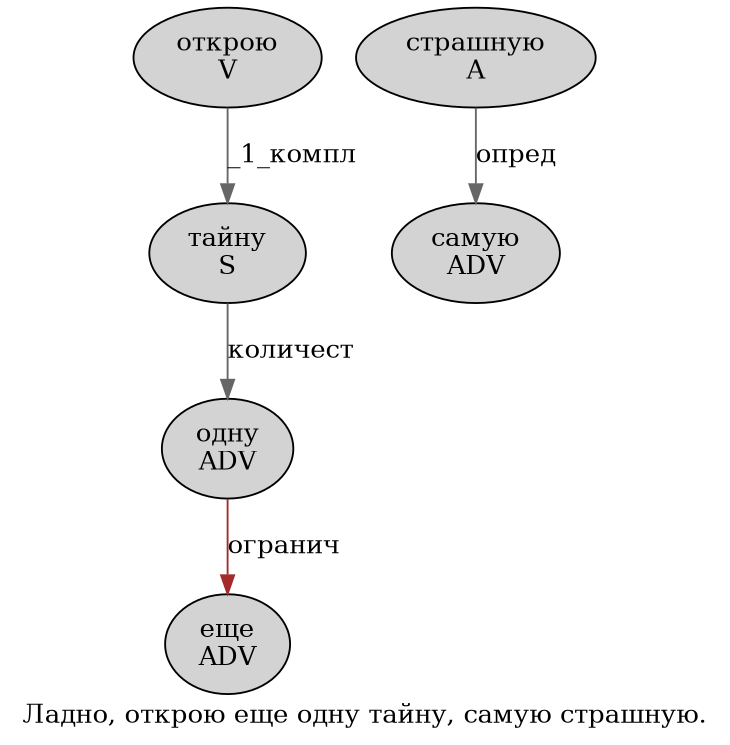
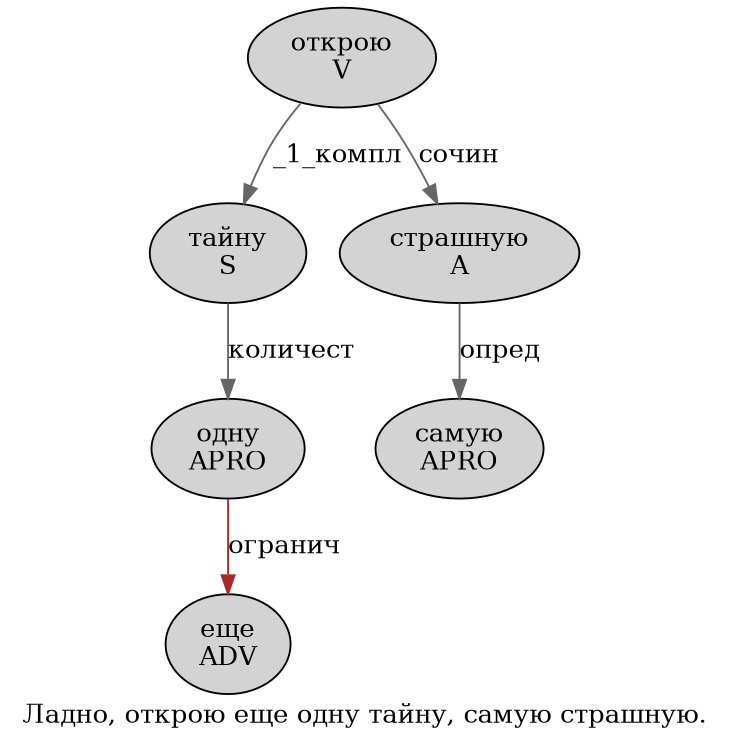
none -> (405, 145)
(476, 253) -> (460, 449)
(228, 449) -> (228, 449)
